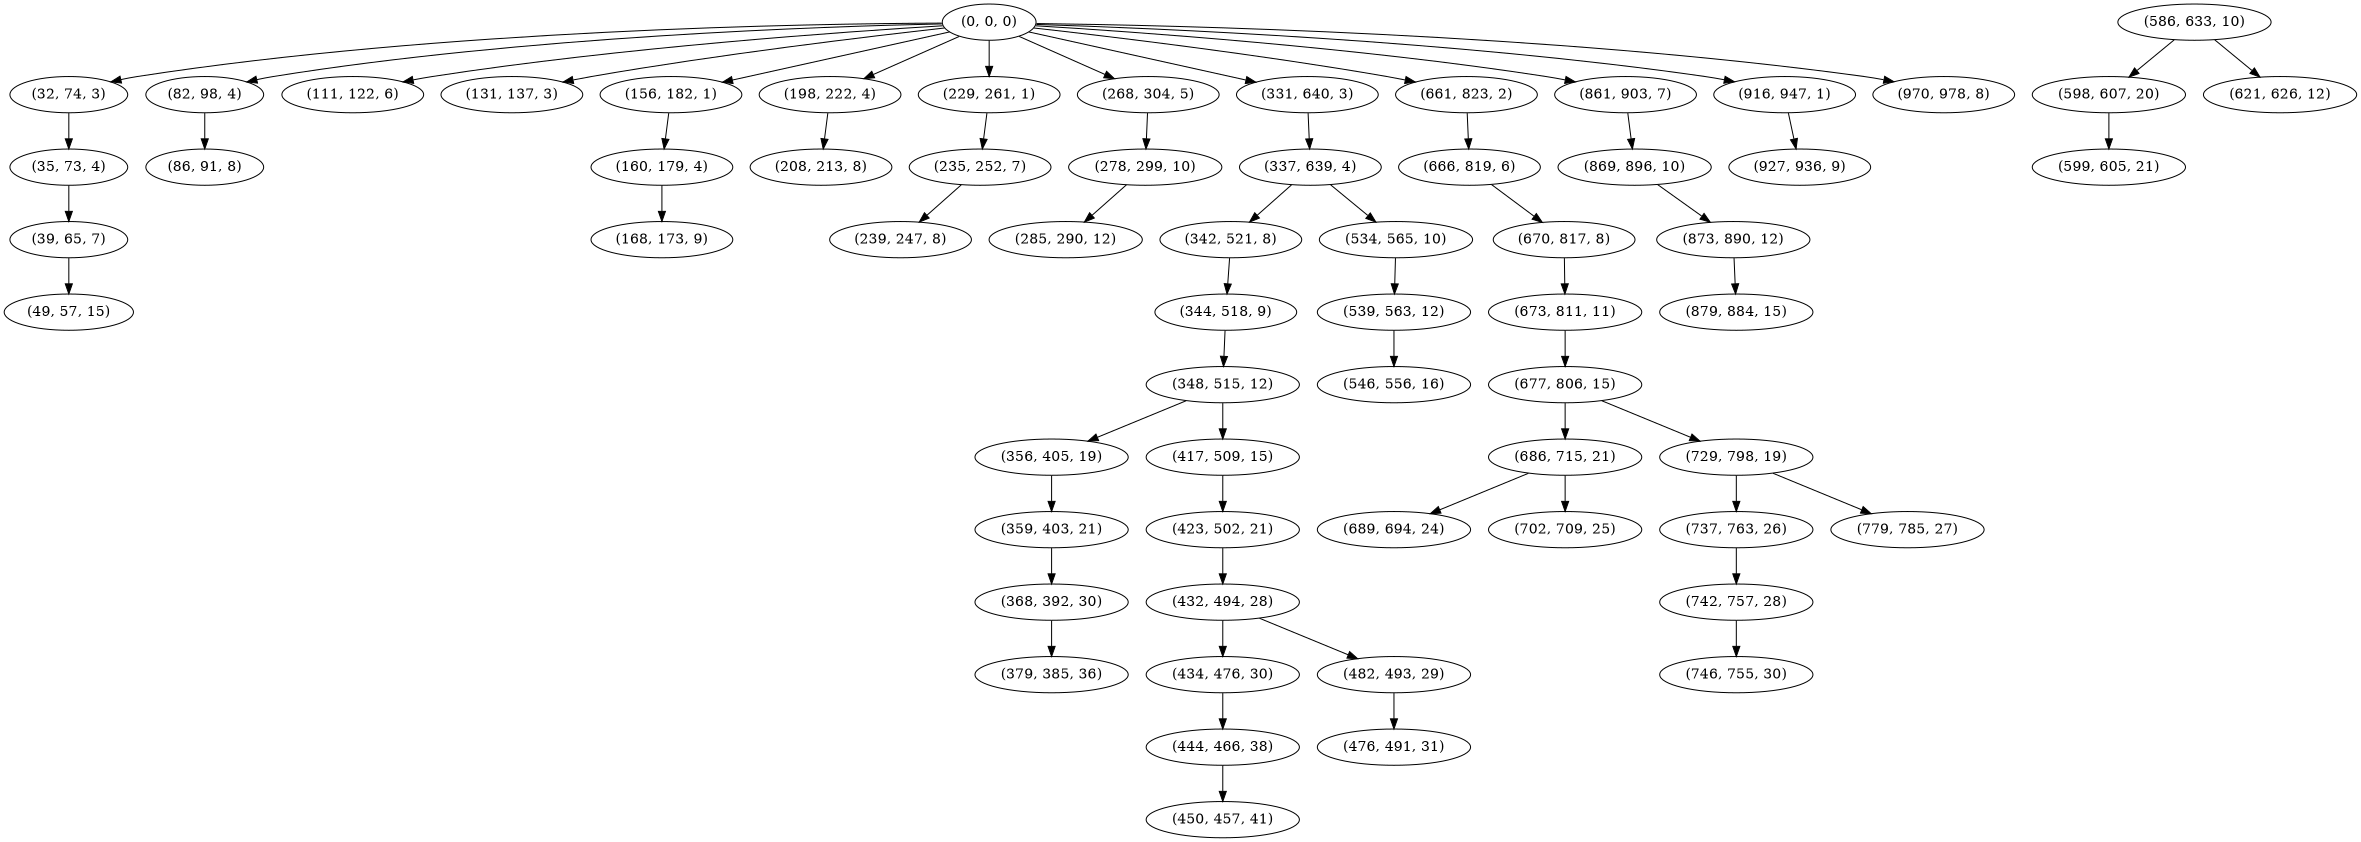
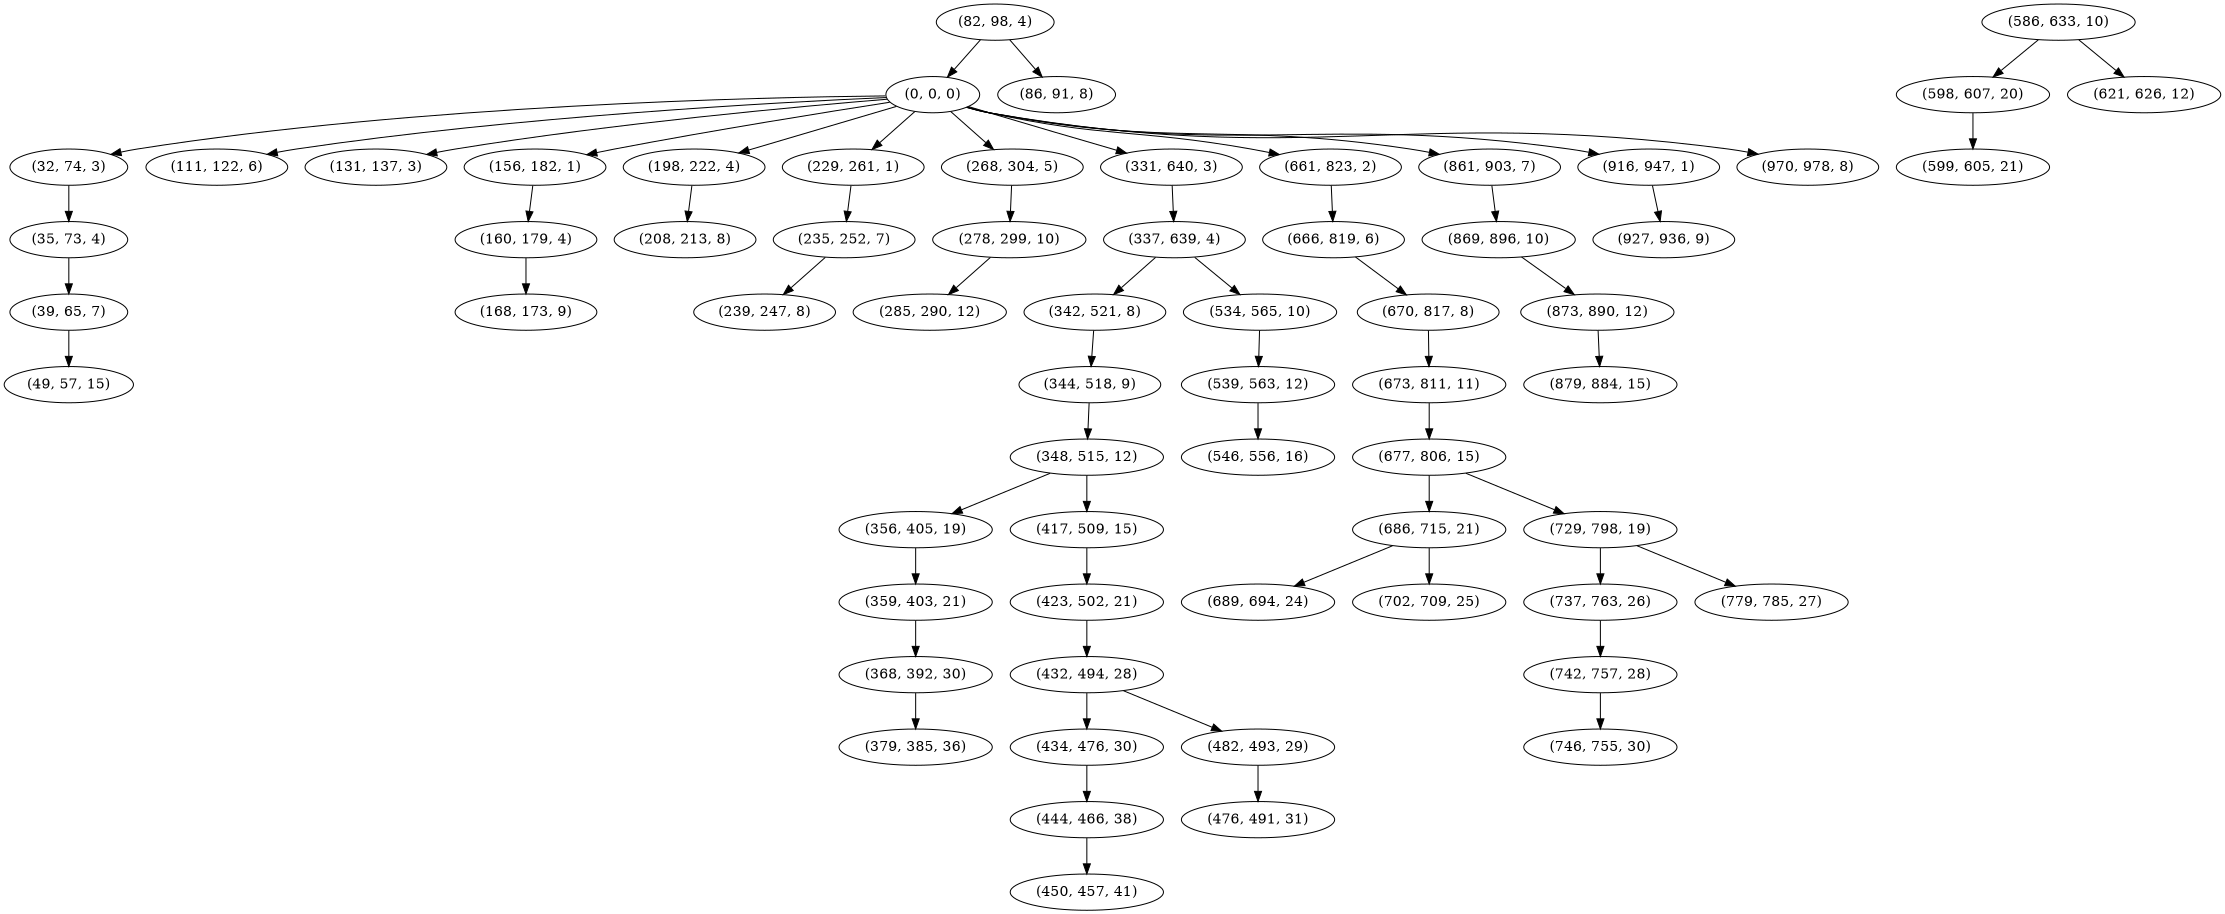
(598, 40) -> (967, 55)
